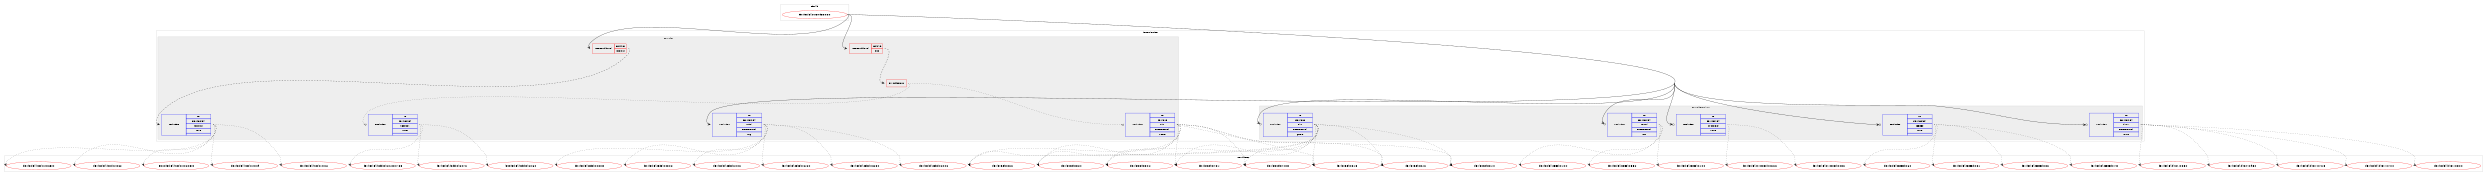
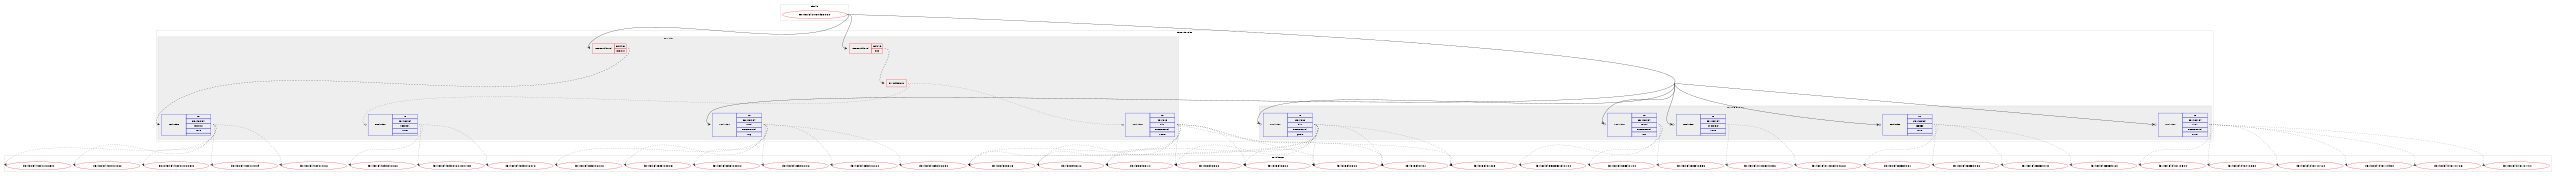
(521, 166) -> (383, 166)
(1347, 166) -> (1003, 166)
(1691, 166) -> (1553, 166)
none -> (2311, 166)
